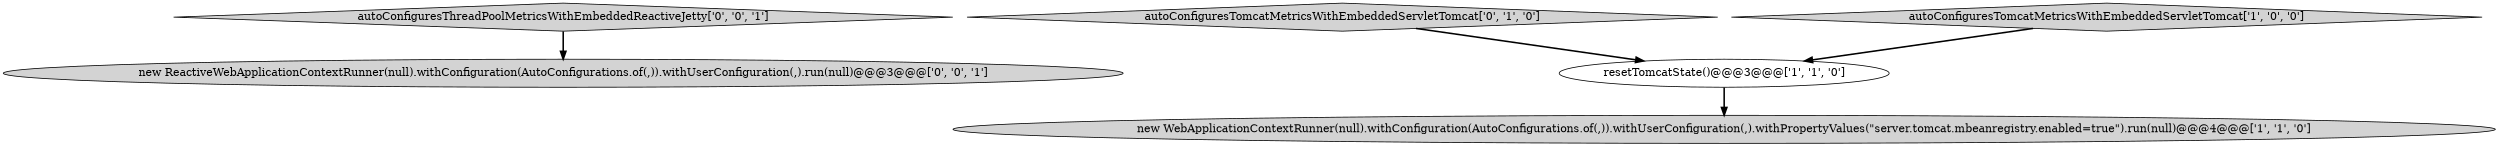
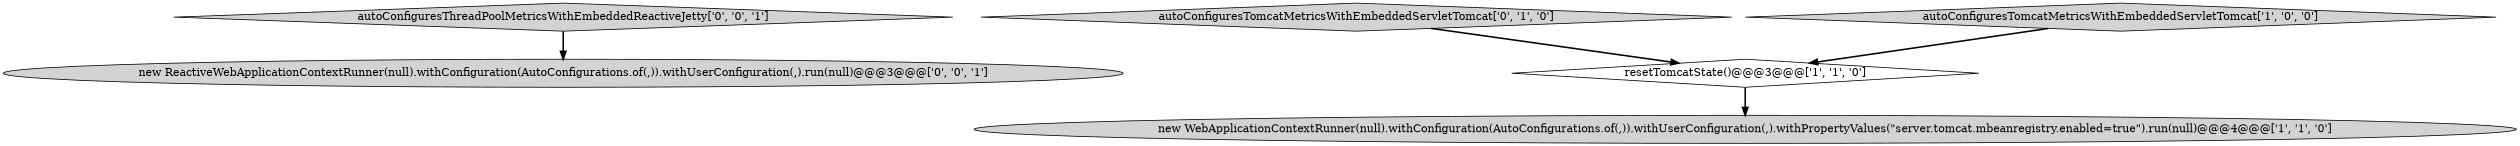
(1724, 73) -> (1745, 73)
